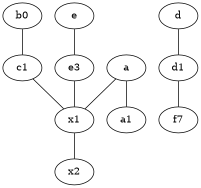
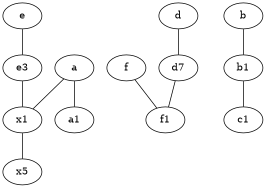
(22, 16) -> (243, 68)
none -> (243, 16)
none -> (126, 68)
(178, 68) -> (178, 68)
(48, 94) -> none
(178, 120) -> (165, 120)
(74, 172) -> (22, 172)
